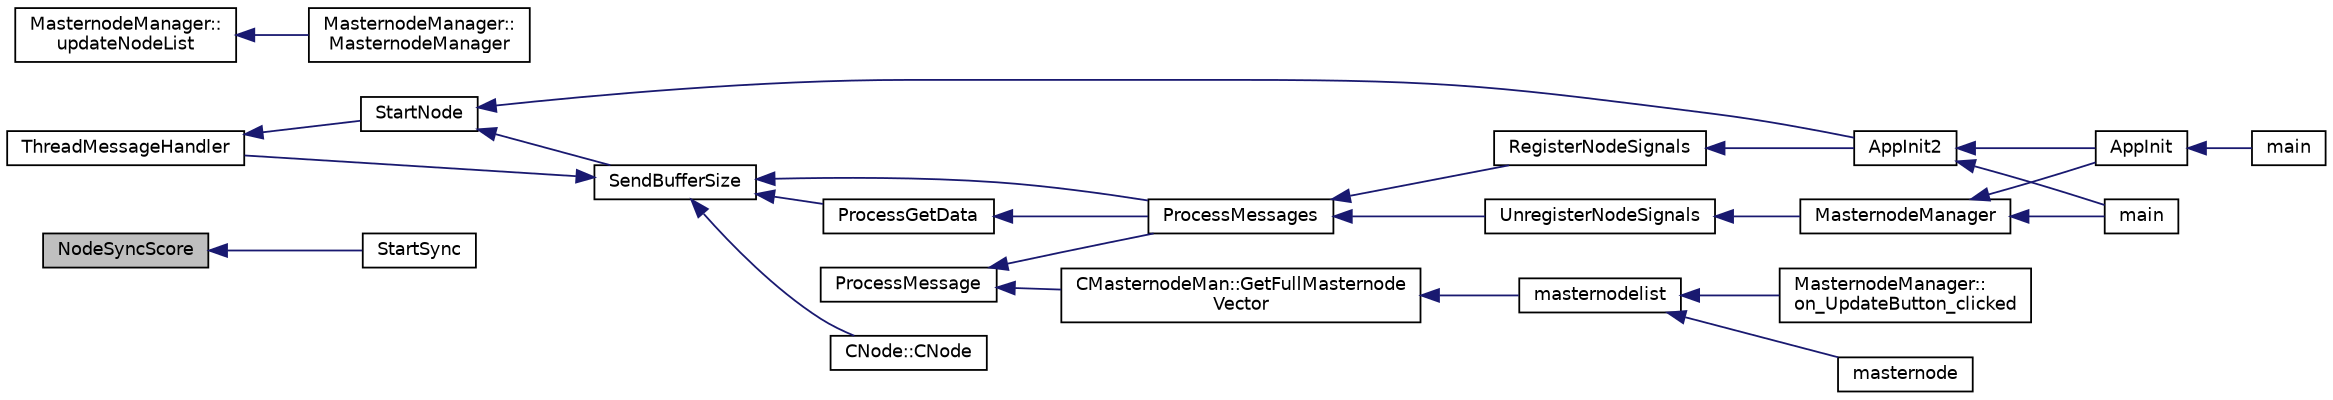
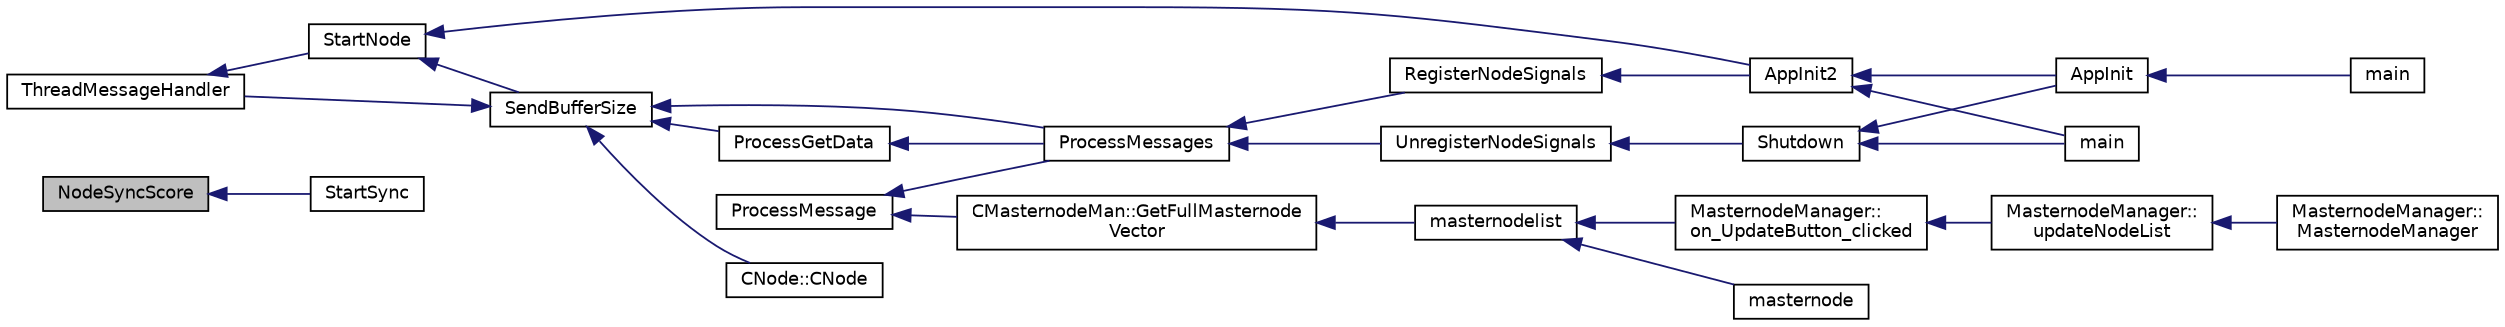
(1905, 216) -> (1801, 144)
none -> (1969, 223)
